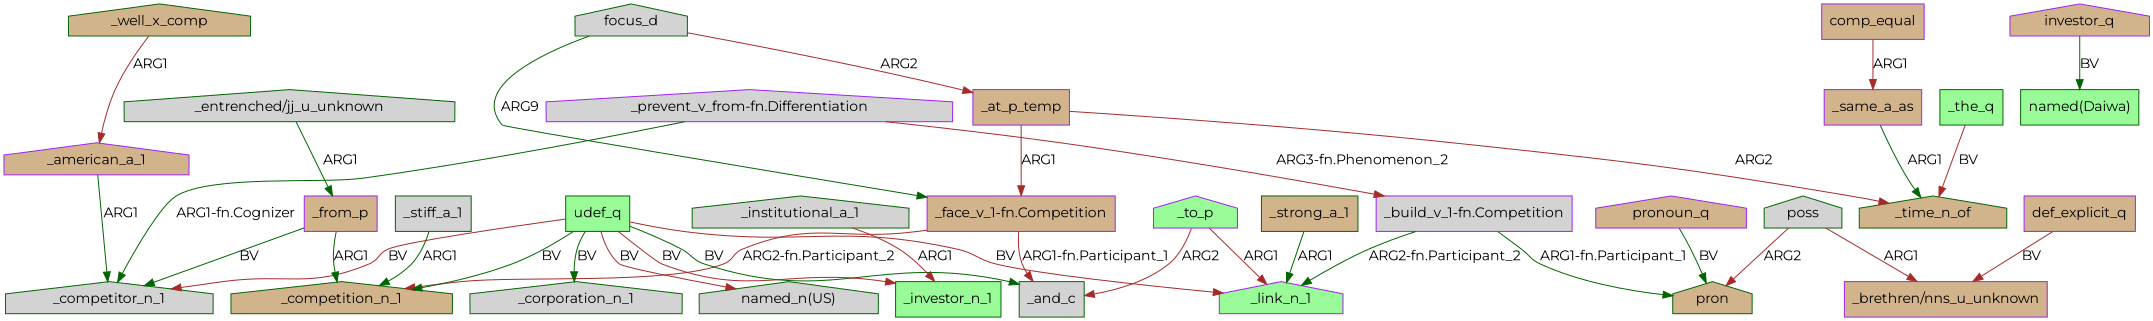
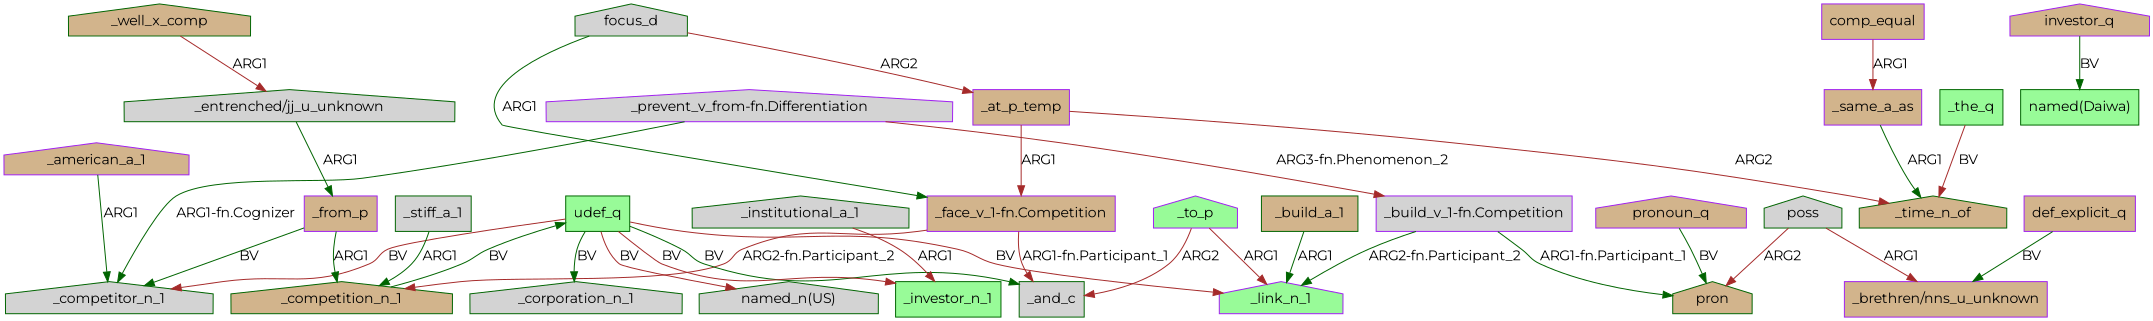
(119, 82) -> (219, 61)
(520, 107) -> (520, 107)
(1310, 214) -> (1310, 214)
(2017, 254) -> (2017, 254)
(501, 268) -> (474, 258)
